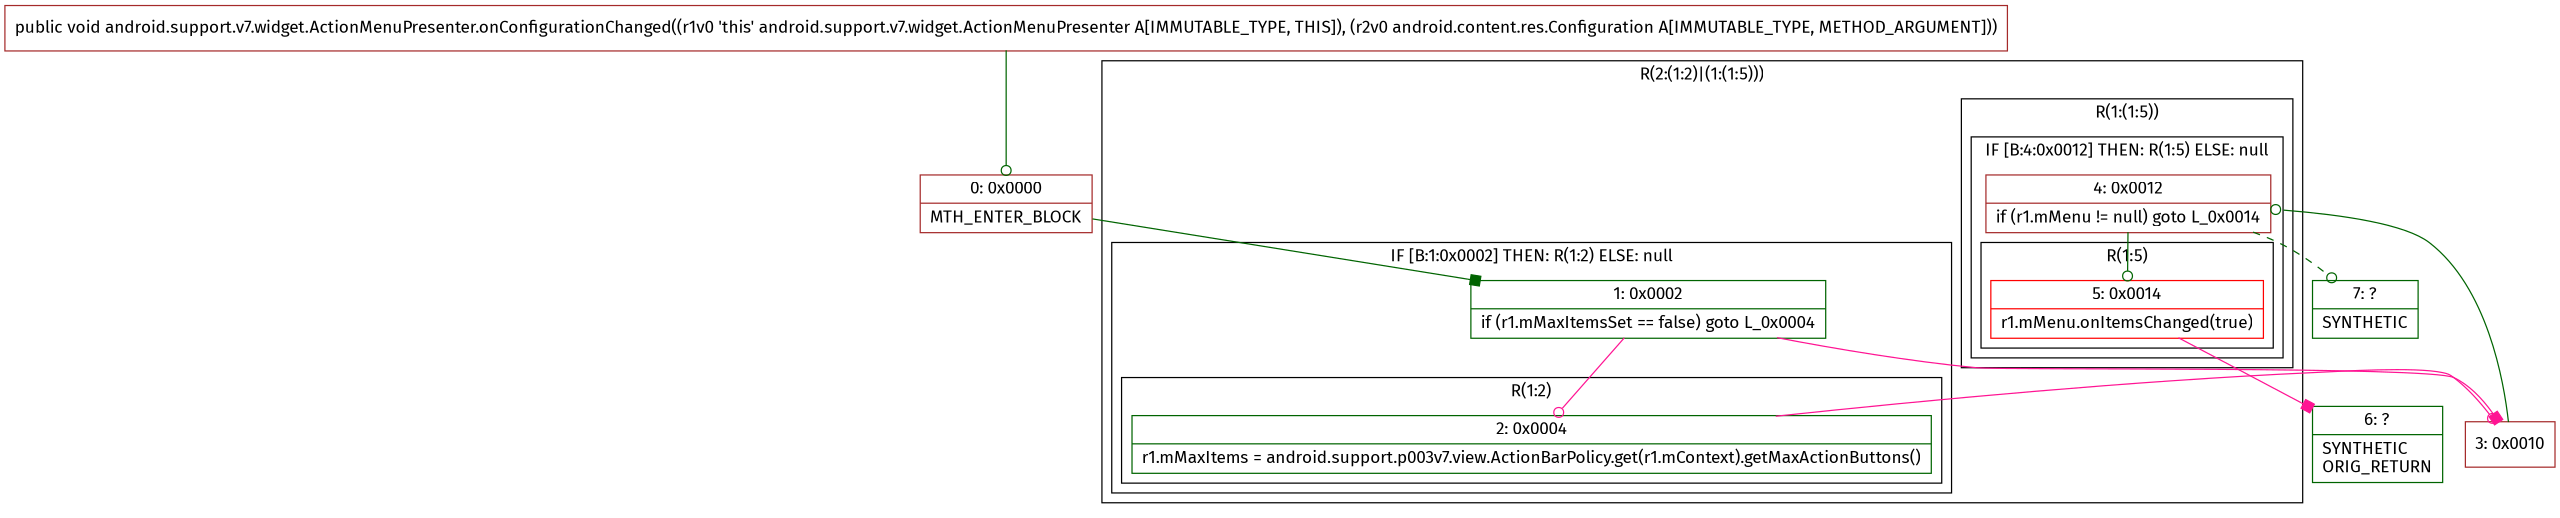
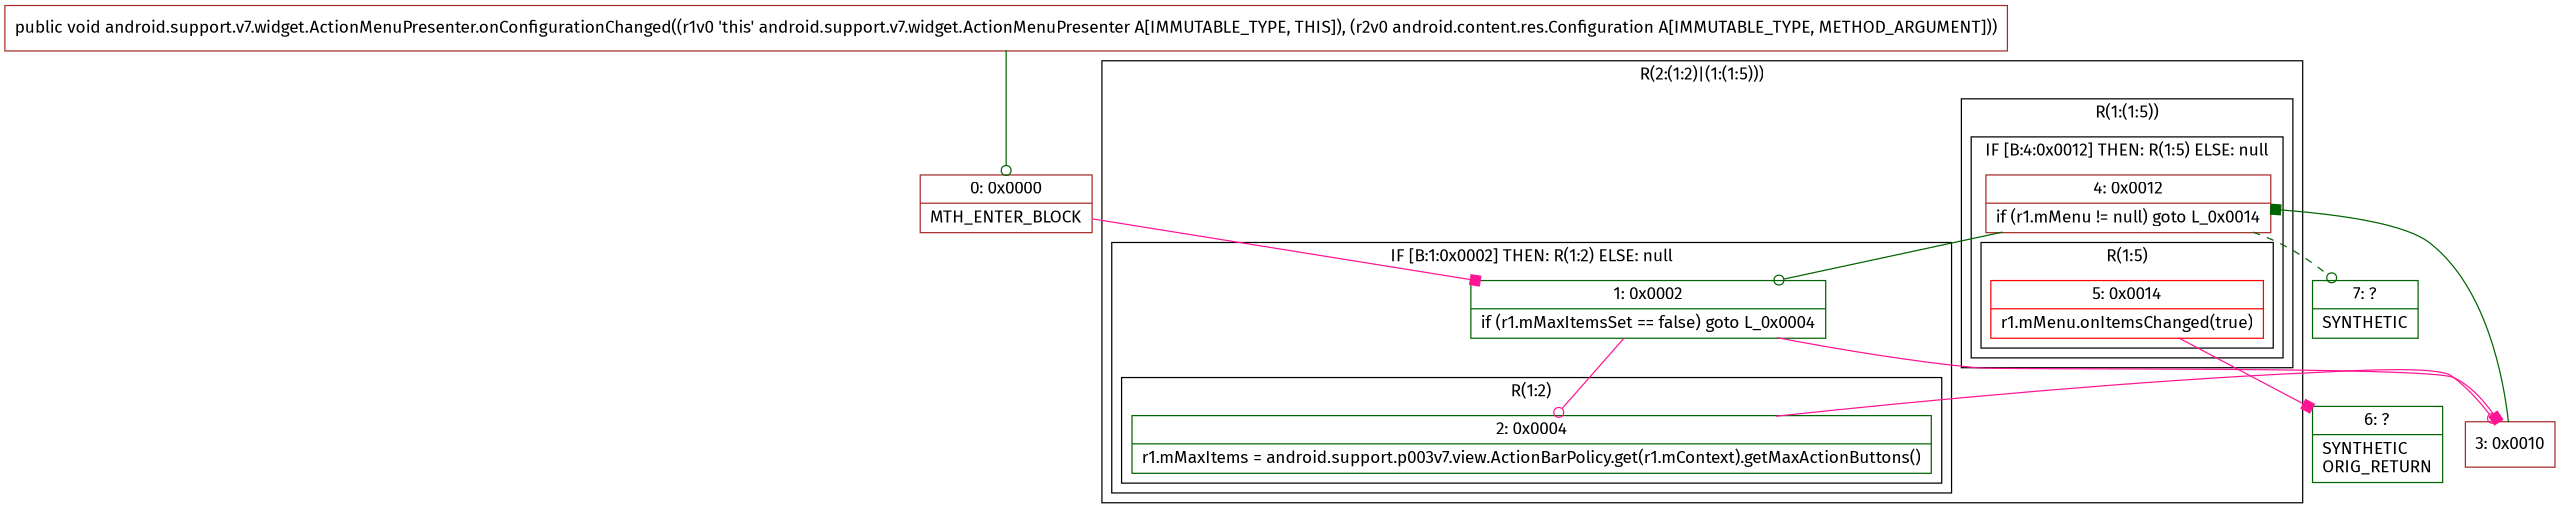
(1290, 251) -> (1290, 251)
(2128, 252) -> (1893, 256)
(2448, 260) -> (2448, 260)
